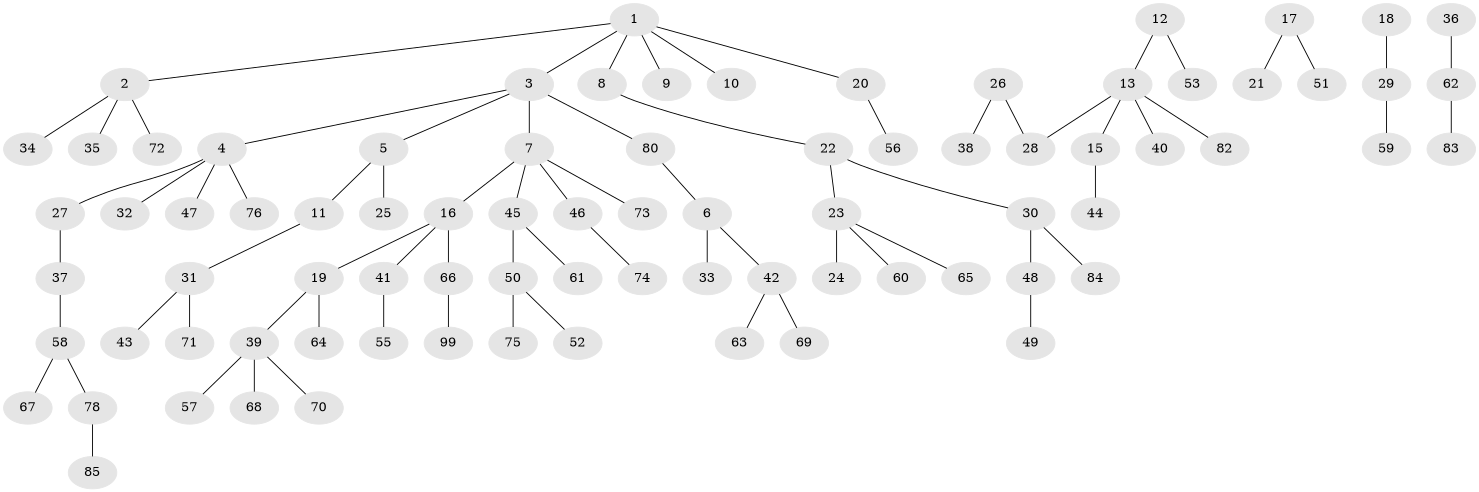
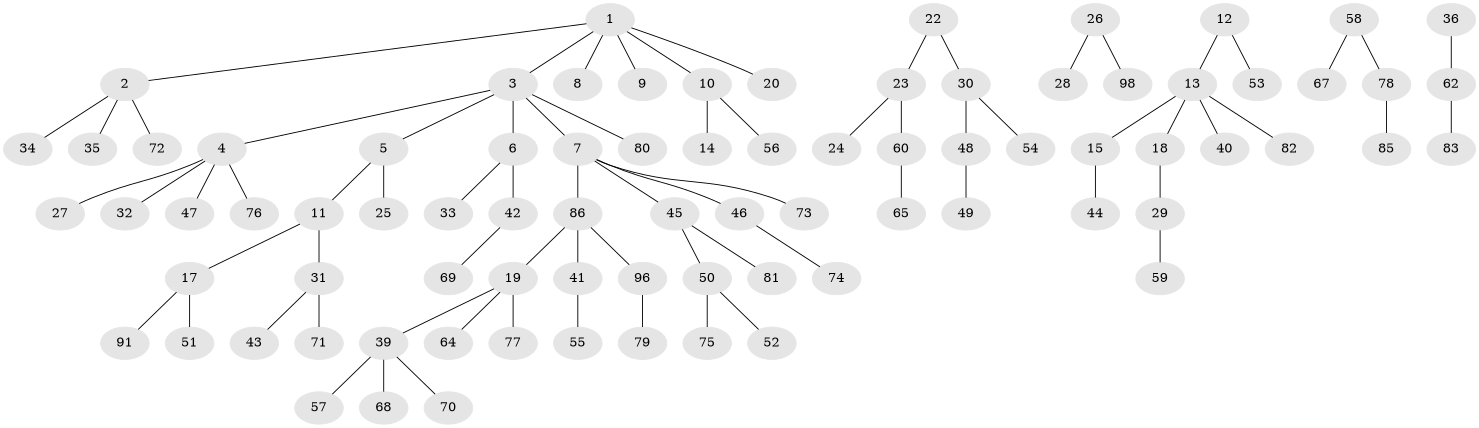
(1257, 84) -> (125, 343)
(877, 117) -> (739, 117)
(1079, 117) -> (1176, 117)
(712, 124) -> none
none -> (707, 149)
(966, 149) -> (1128, 84)
(679, 182) -> (513, 117)
(448, 214) -> (578, 214)
none -> (254, 246)
(901, 246) -> (901, 182)
(60, 279) -> none
(448, 279) -> (643, 279)
(578, 279) -> (772, 279)
(1095, 279) -> (1031, 149)
(448, 343) -> (643, 343)
none -> (513, 343)
(740, 343) -> none
